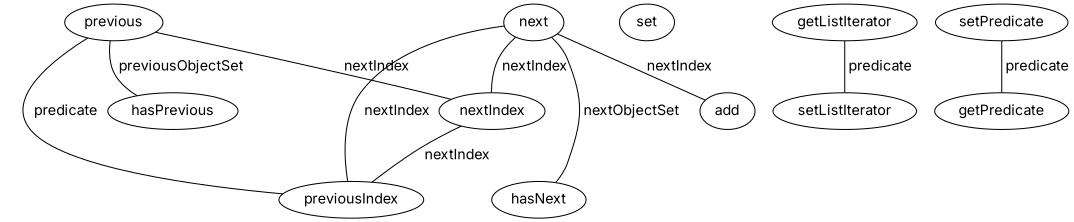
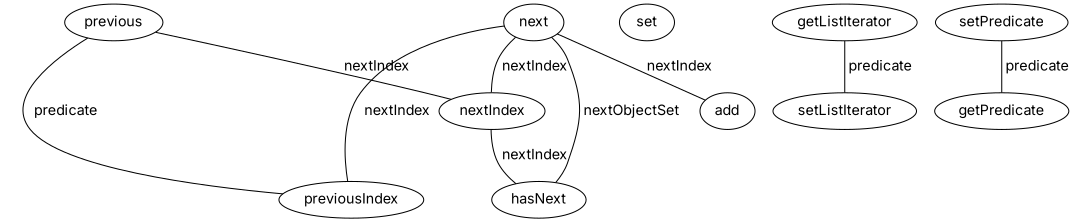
(173, 111) -> none
(415, 151) -> (497, 160)
